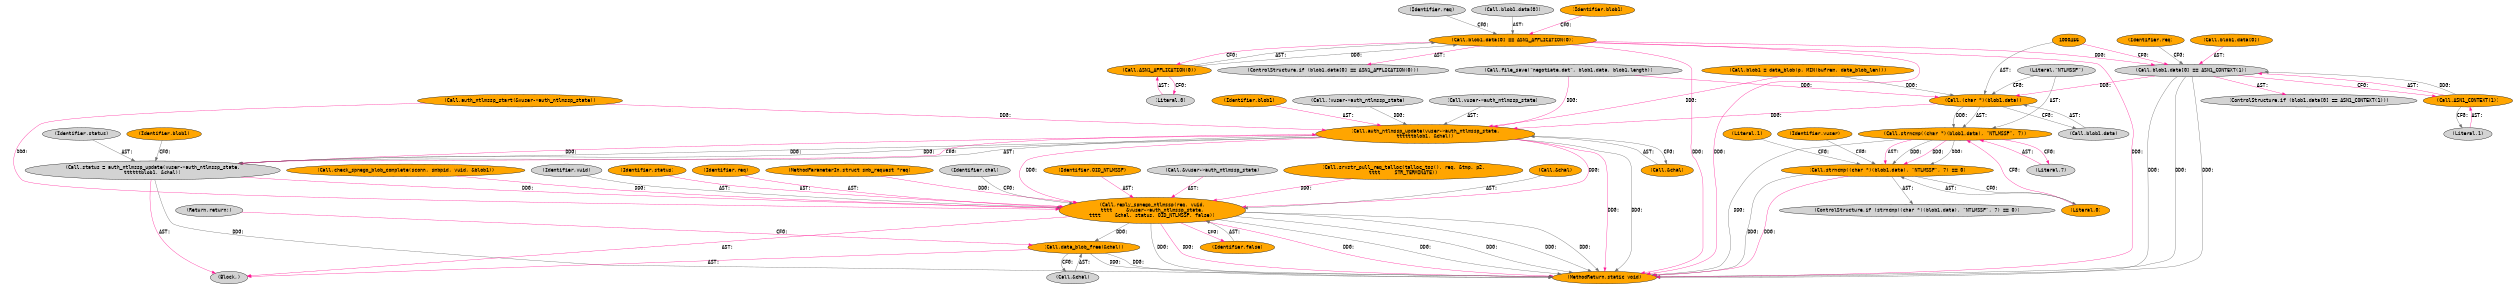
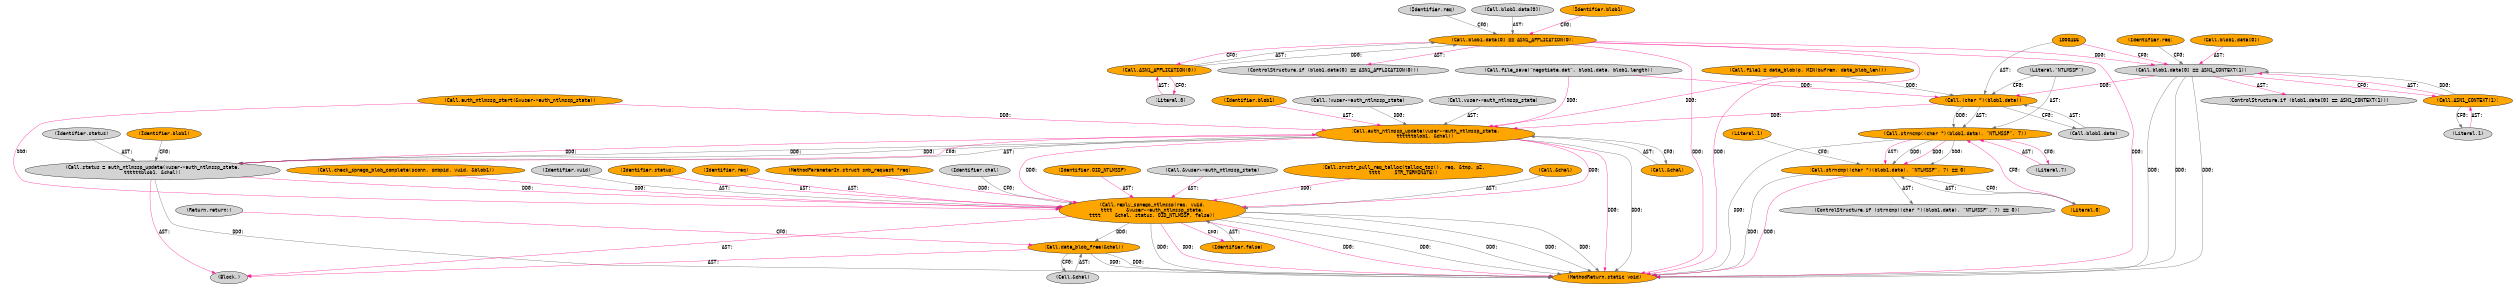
(1808, 70) -> (1808, 70)
(1815, 134) -> none
